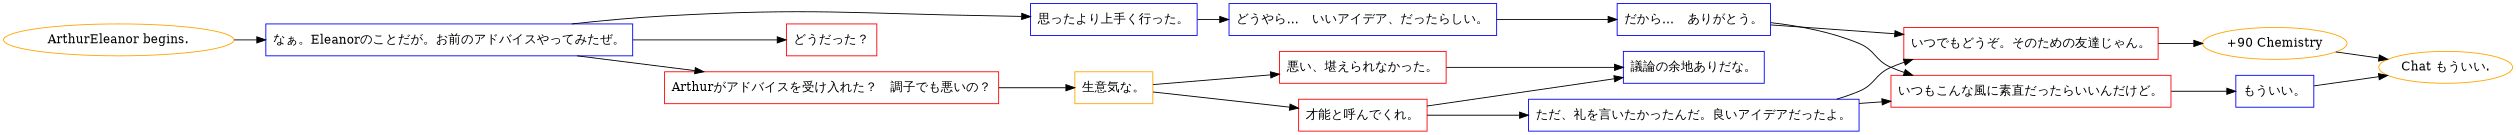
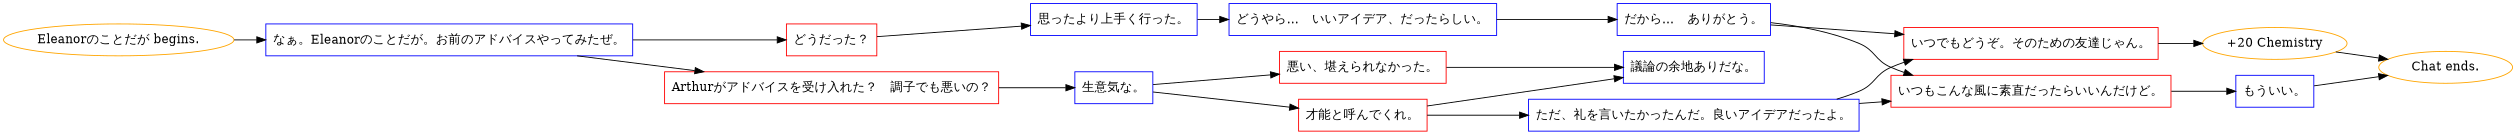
(796, 12) -> (949, 31)
(119, 40) -> (119, 40)
(2275, 43) -> (2275, 43)
(2446, 67) -> (2446, 67)
(1114, 88) -> (1114, 88)
